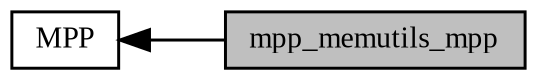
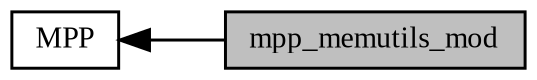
(375, 40) -> (375, 40)
